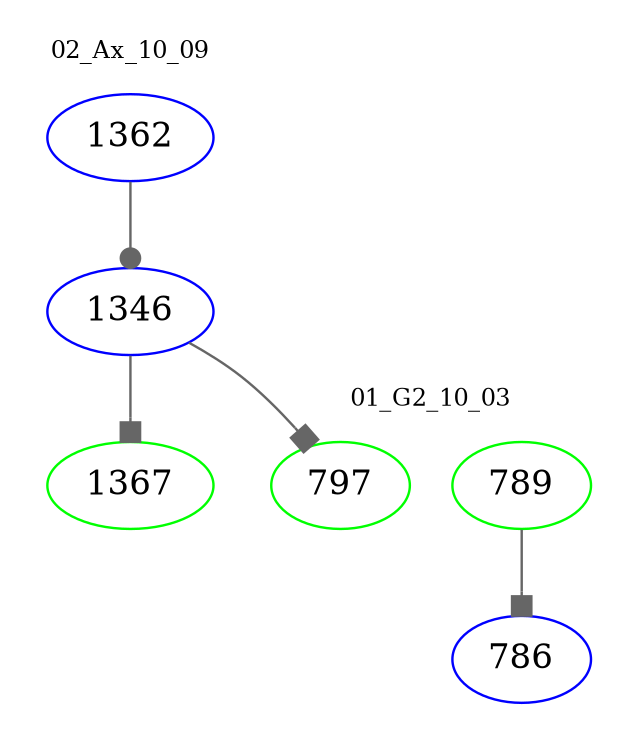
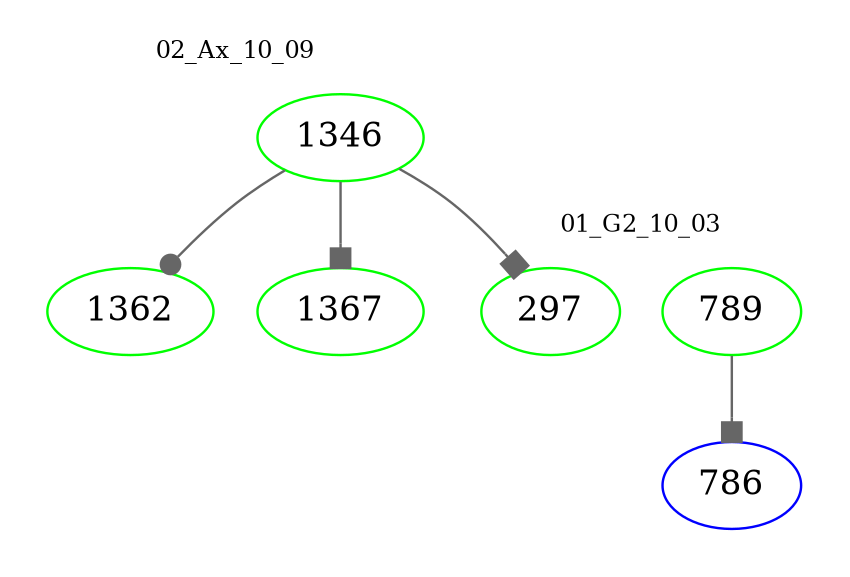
(130, 138) -> (130, 312)
(130, 215) -> (228, 210)
(130, 312) -> (341, 138)
(341, 485) -> (551, 312)
